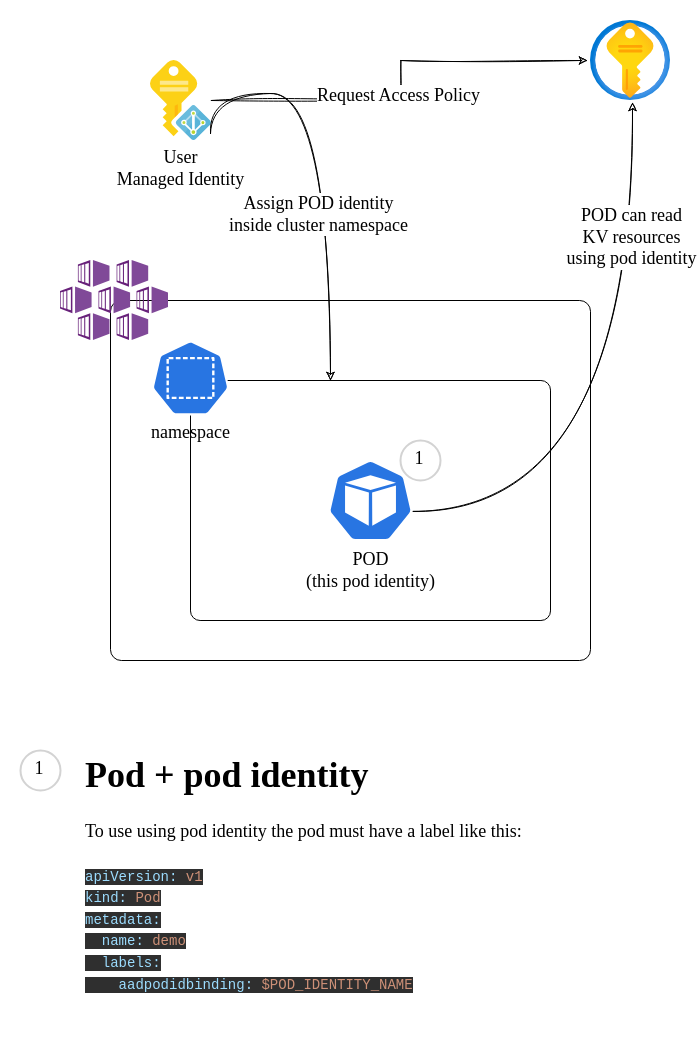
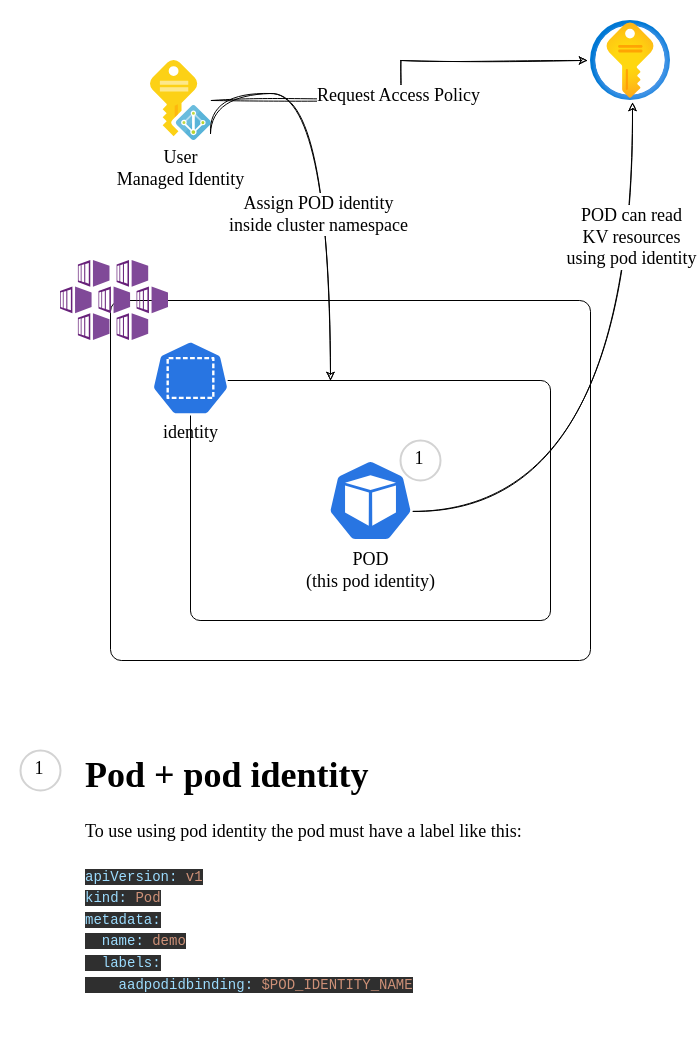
(191, 433) -> (191, 433)
